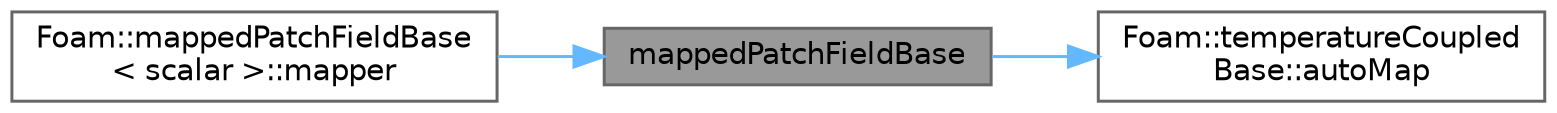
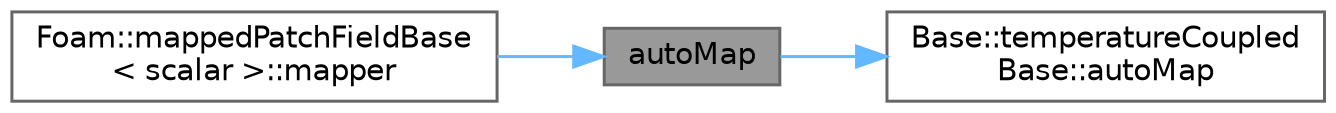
(798, 57) -> (692, 57)
(1322, 57) -> (1106, 57)
